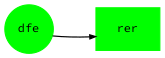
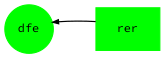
(71, 37) -> (77, 21)
